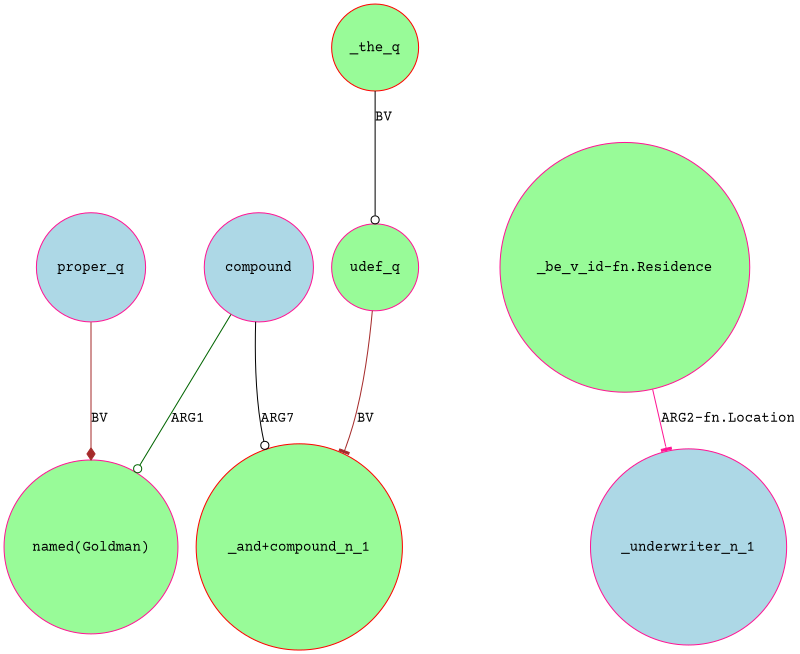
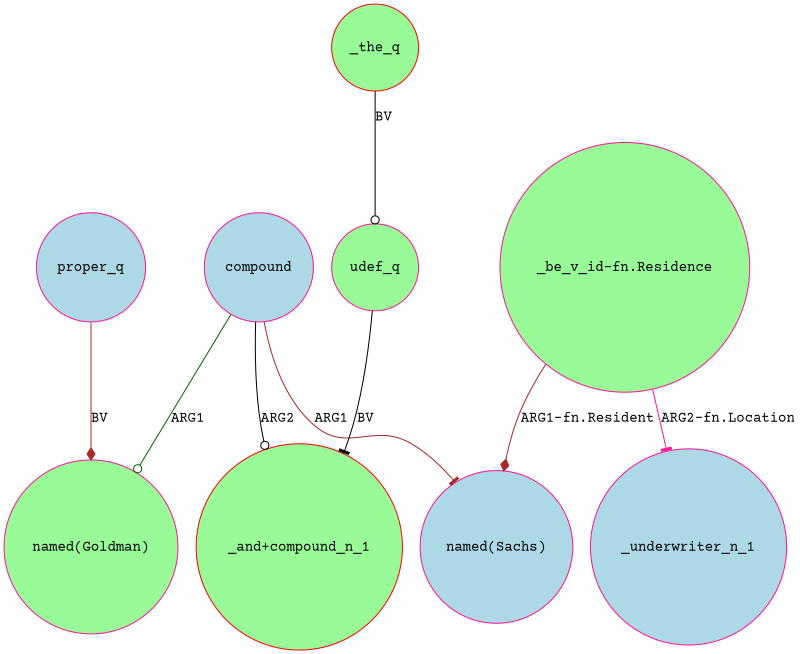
(363, 381) -> (363, 381)
(278, 418) -> (278, 418)
none -> (496, 547)
